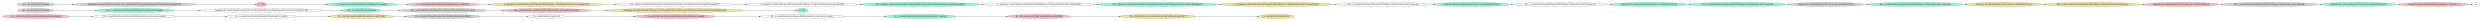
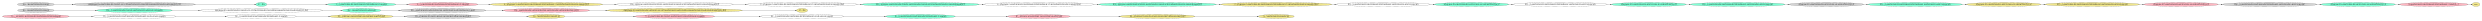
(261, 4) -> (261, 4)
(2476, 4) -> (2476, 4)
(802, 10) -> (802, 10)
(546, 16) -> (546, 16)
